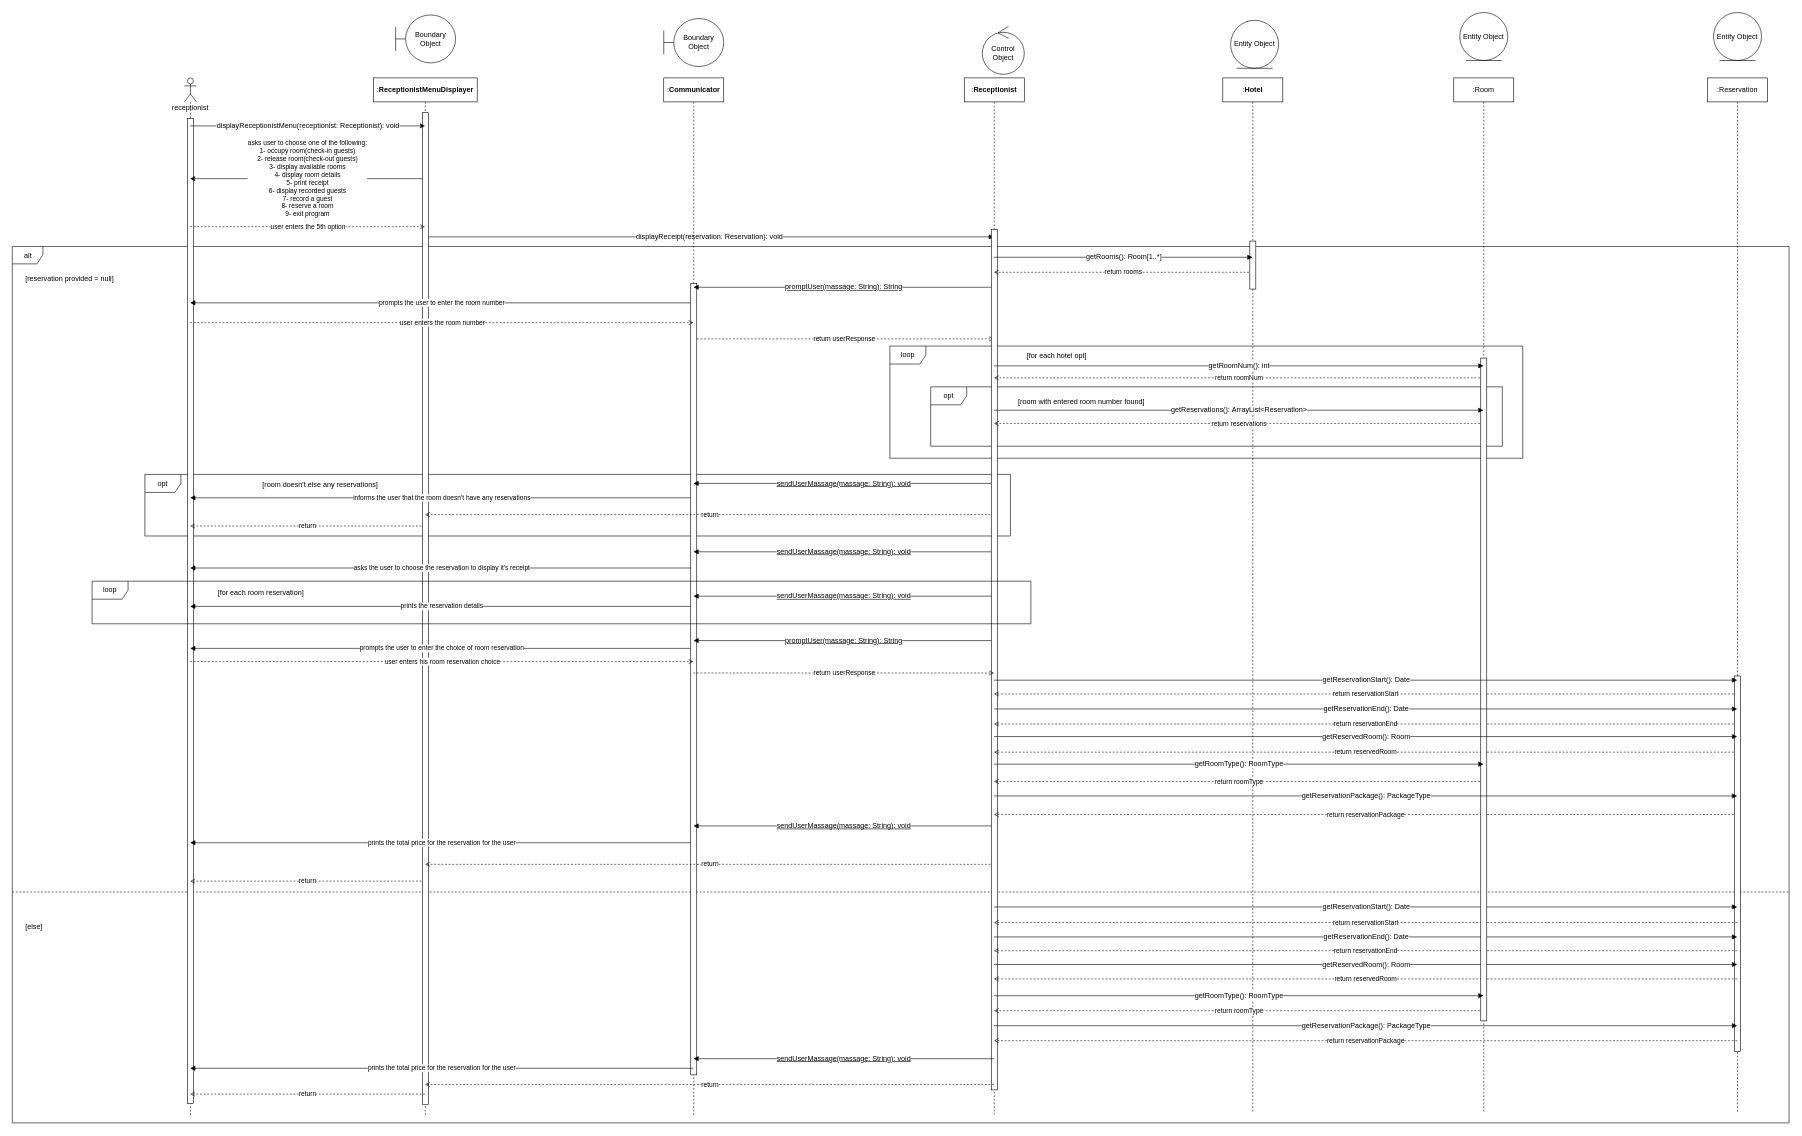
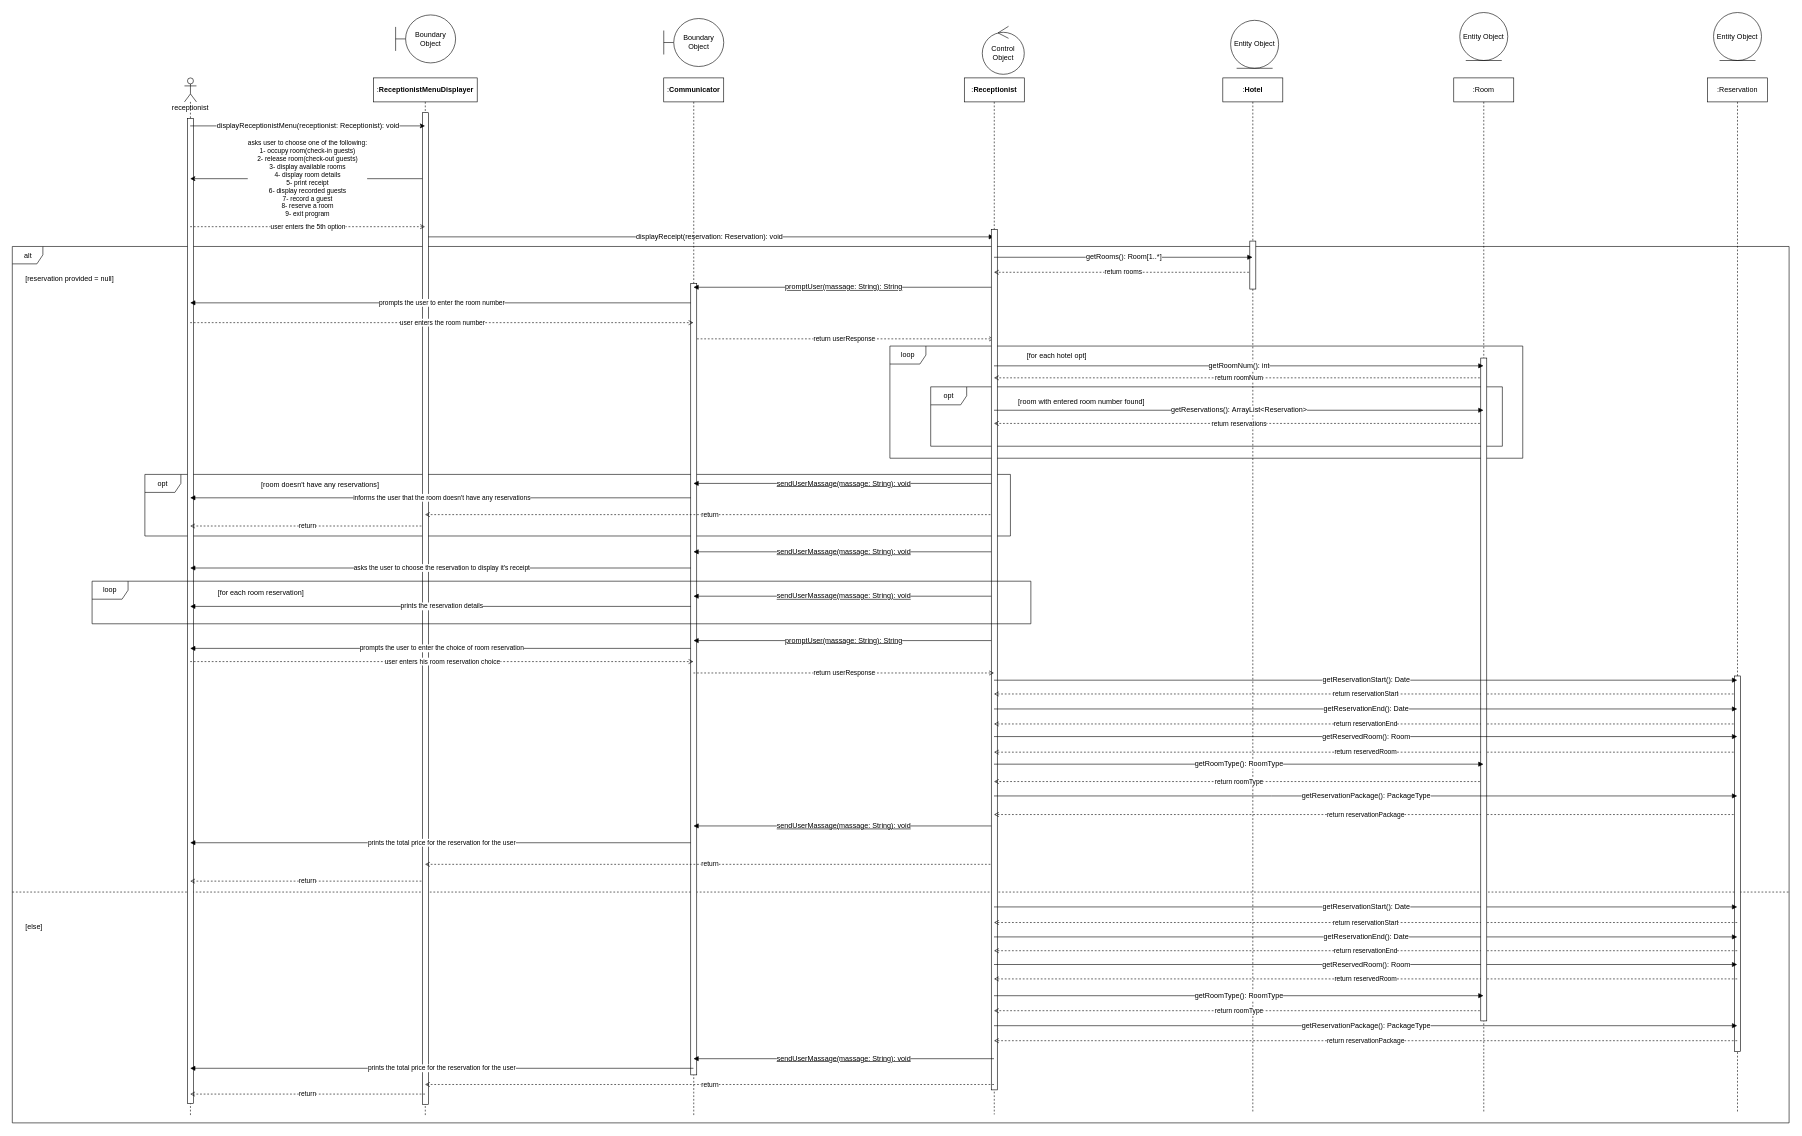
(320, 485) -> (320, 485)
